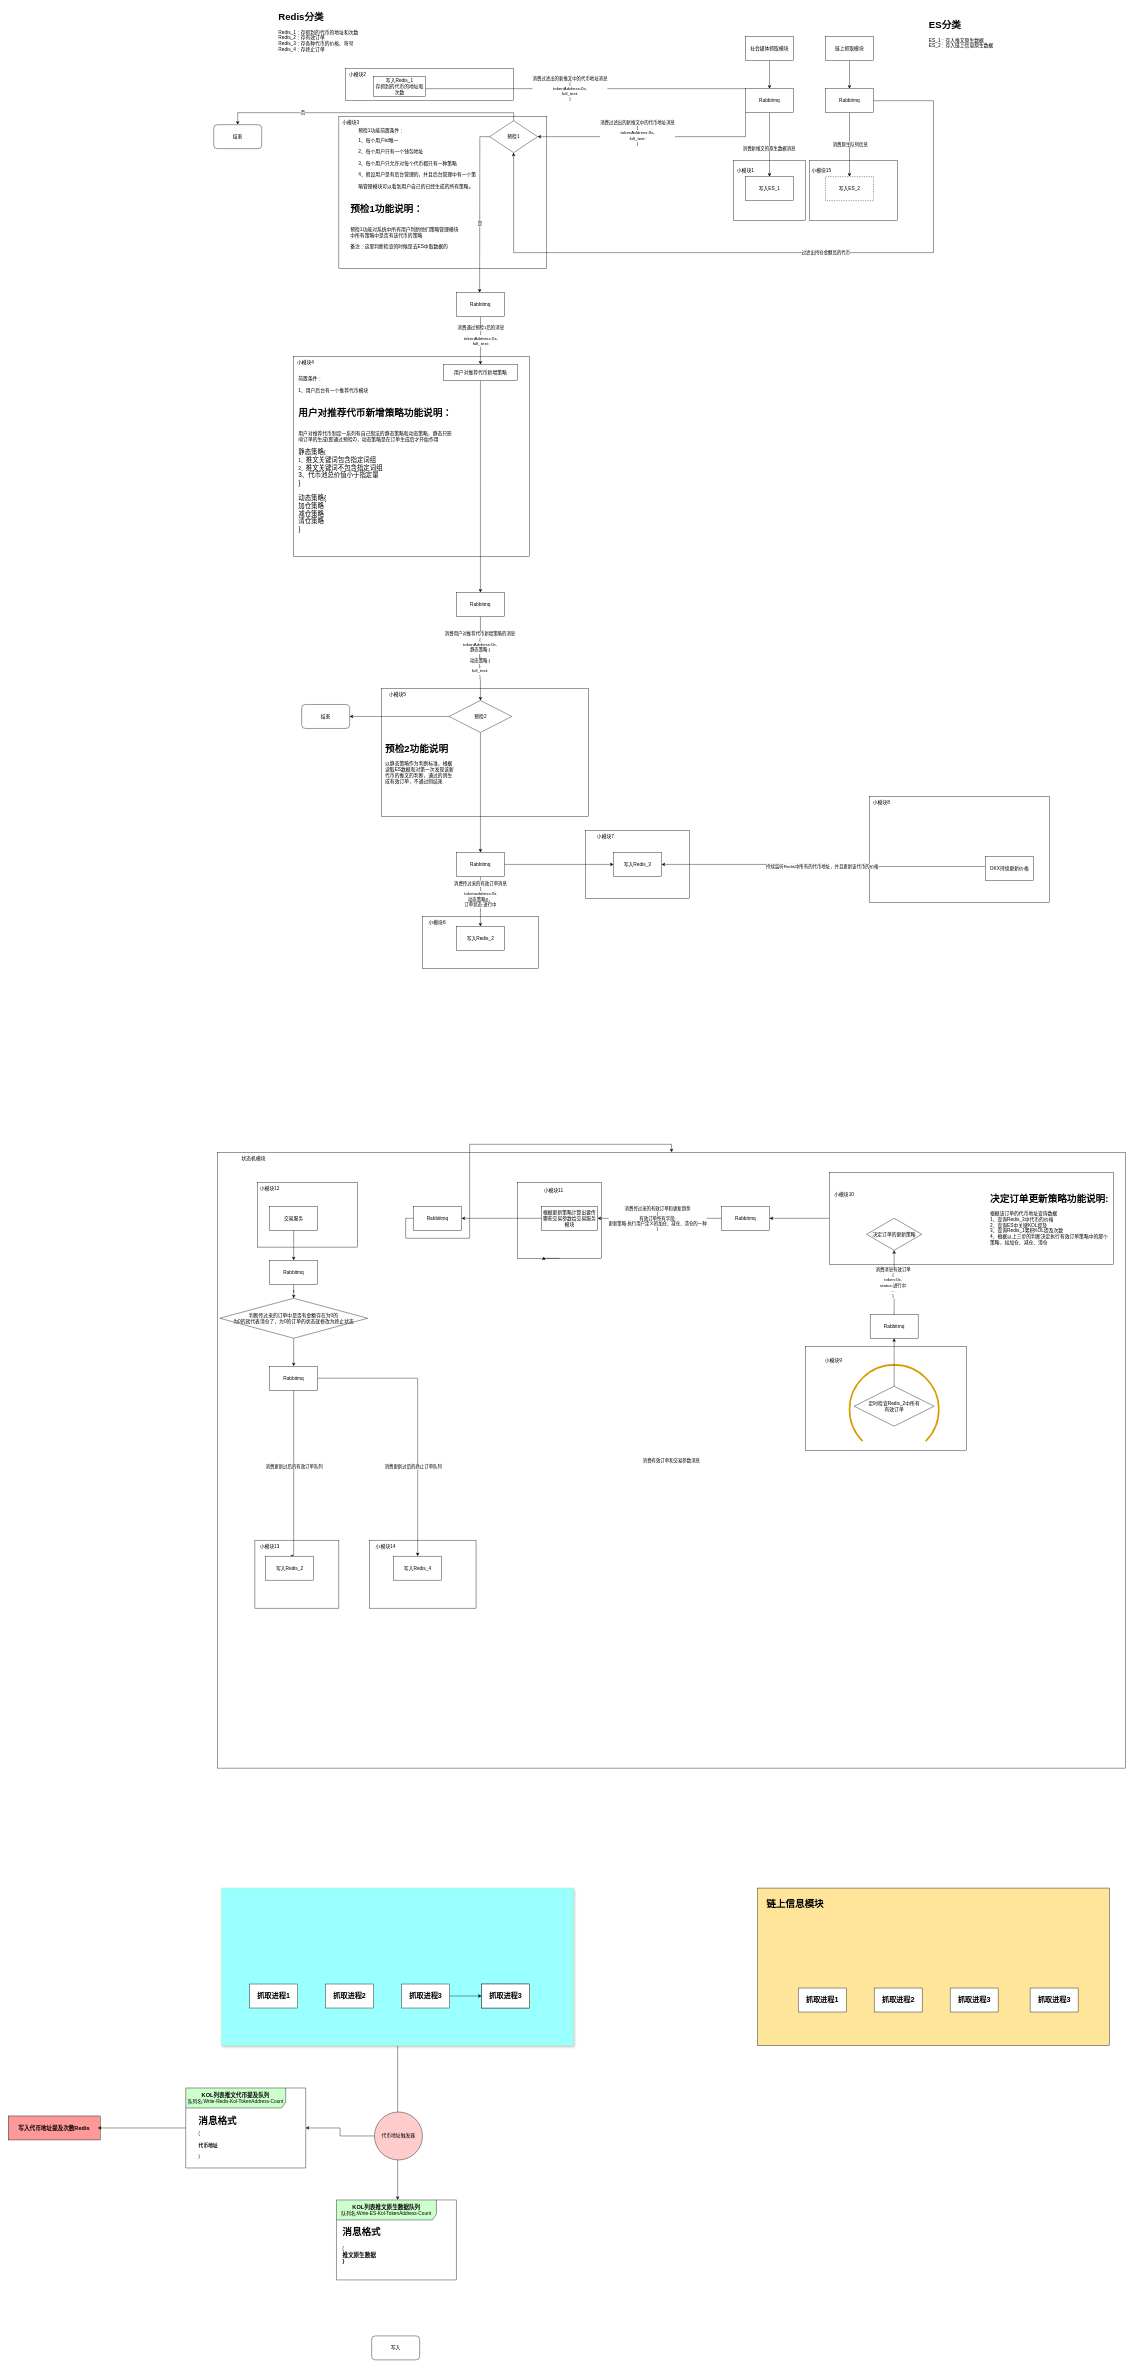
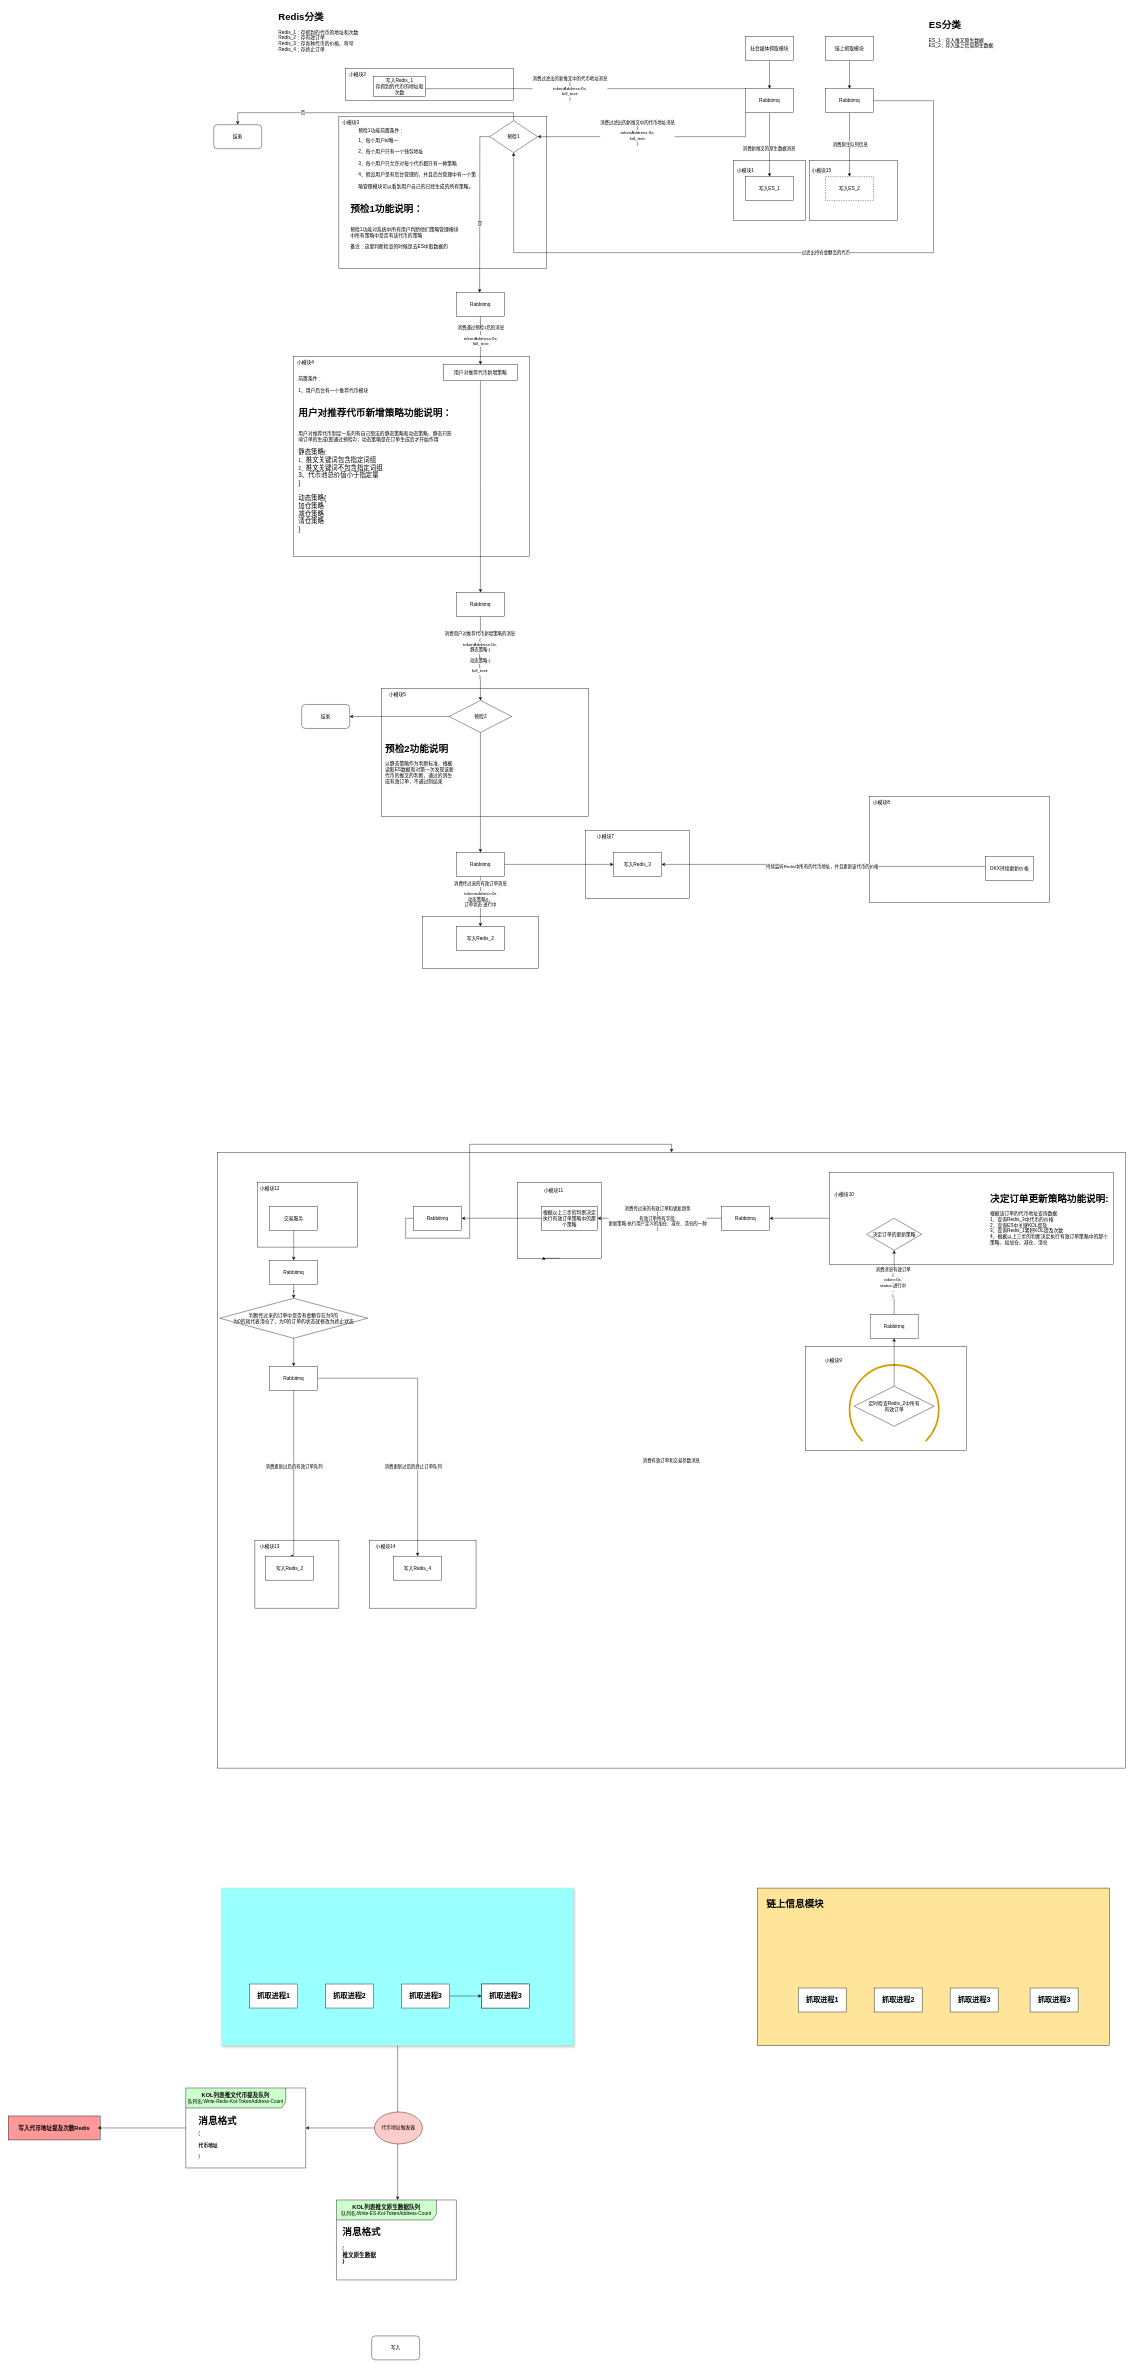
(437, 922) -> none
(254, 1158) -> none
(570, 1218) -> (570, 1218)
(399, 2136) -> (399, 2128)
